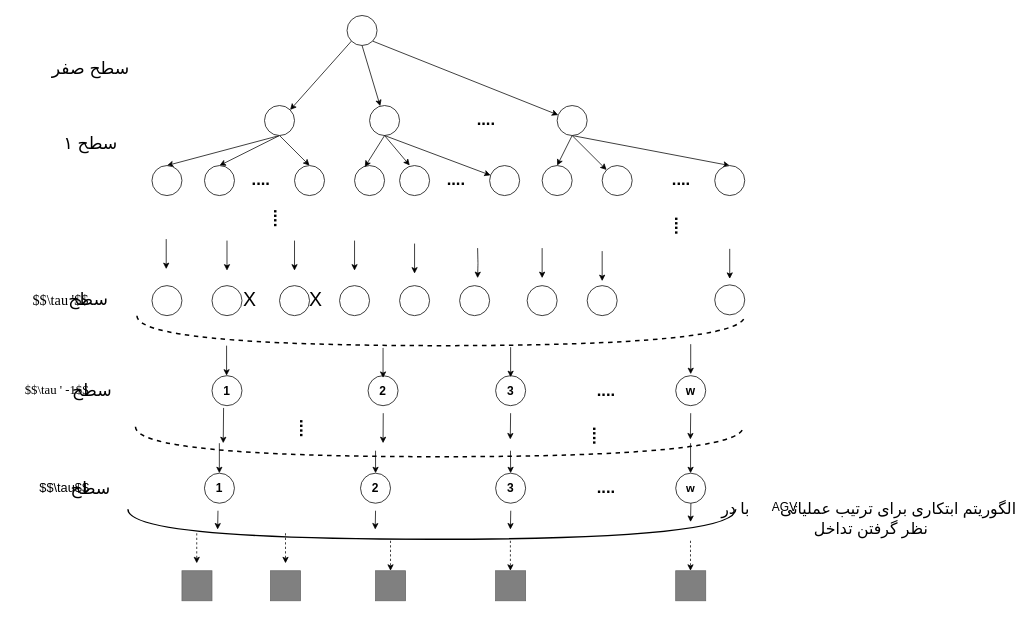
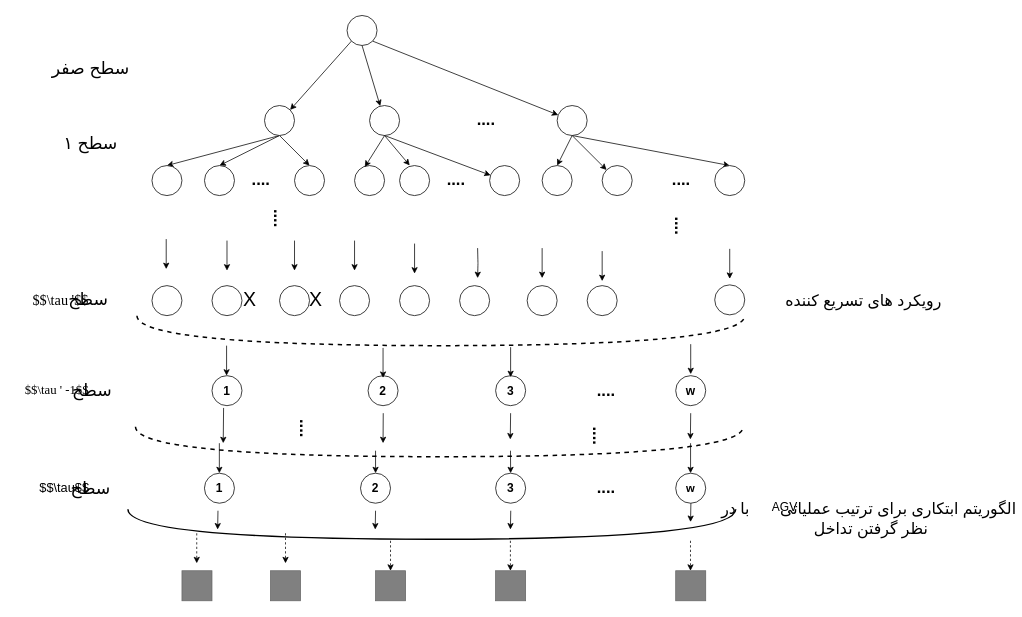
none -> (863, 300)
